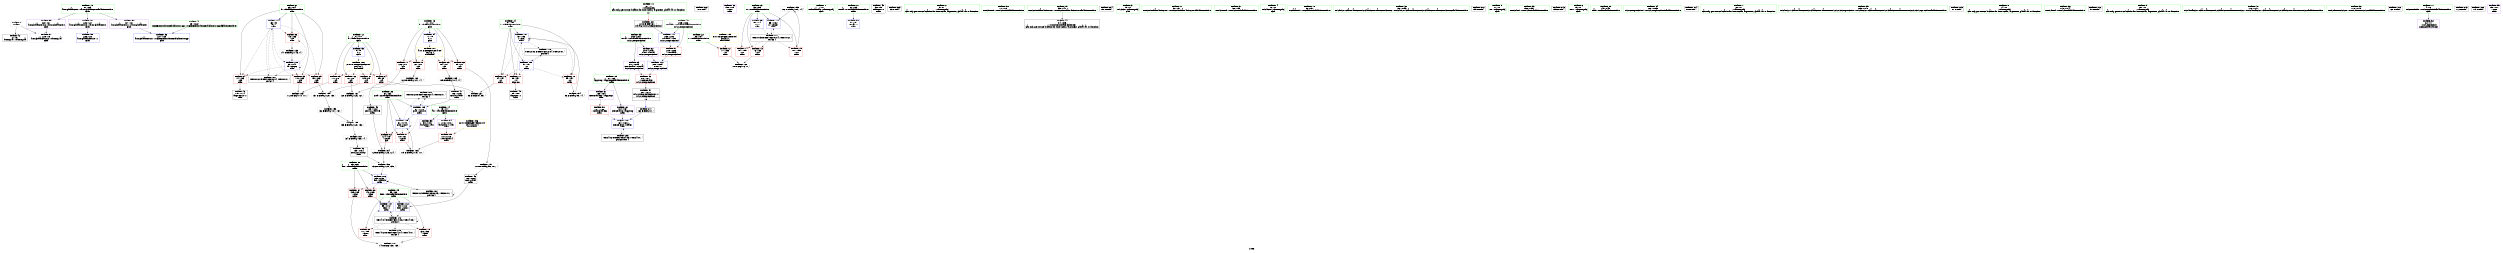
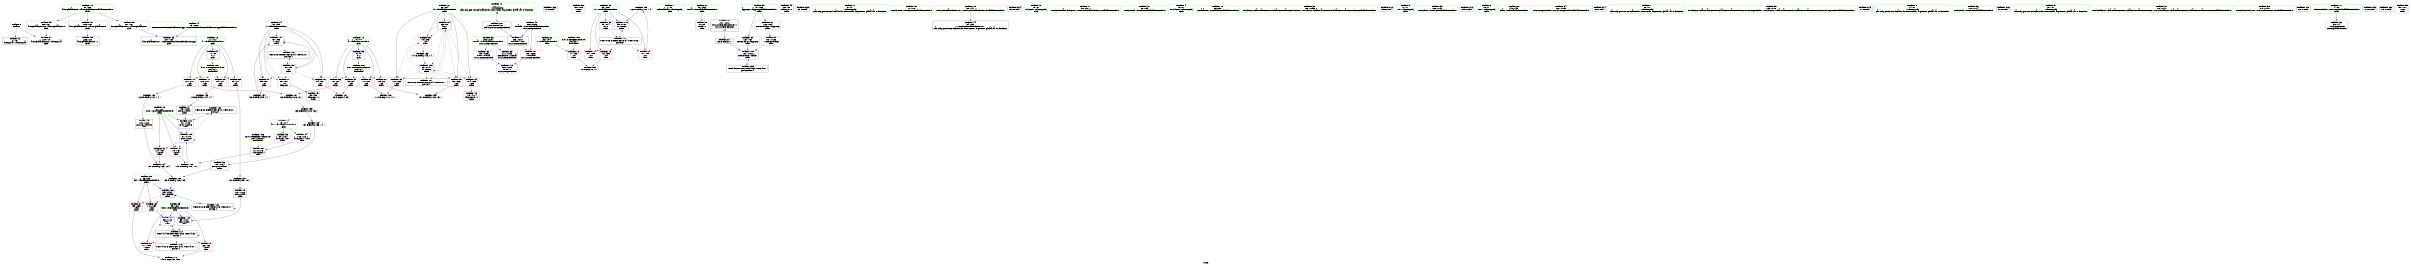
(646, 79) -> none
(330, 110) -> none
(386, 141) -> (160, 155)
